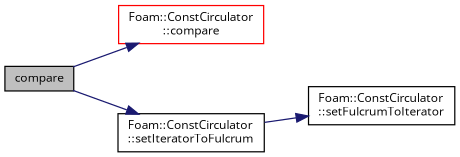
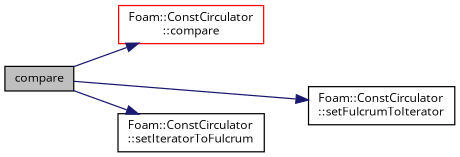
(280, 120) -> (185, 90)
